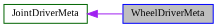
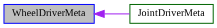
(110, 14) -> (117, 14)
